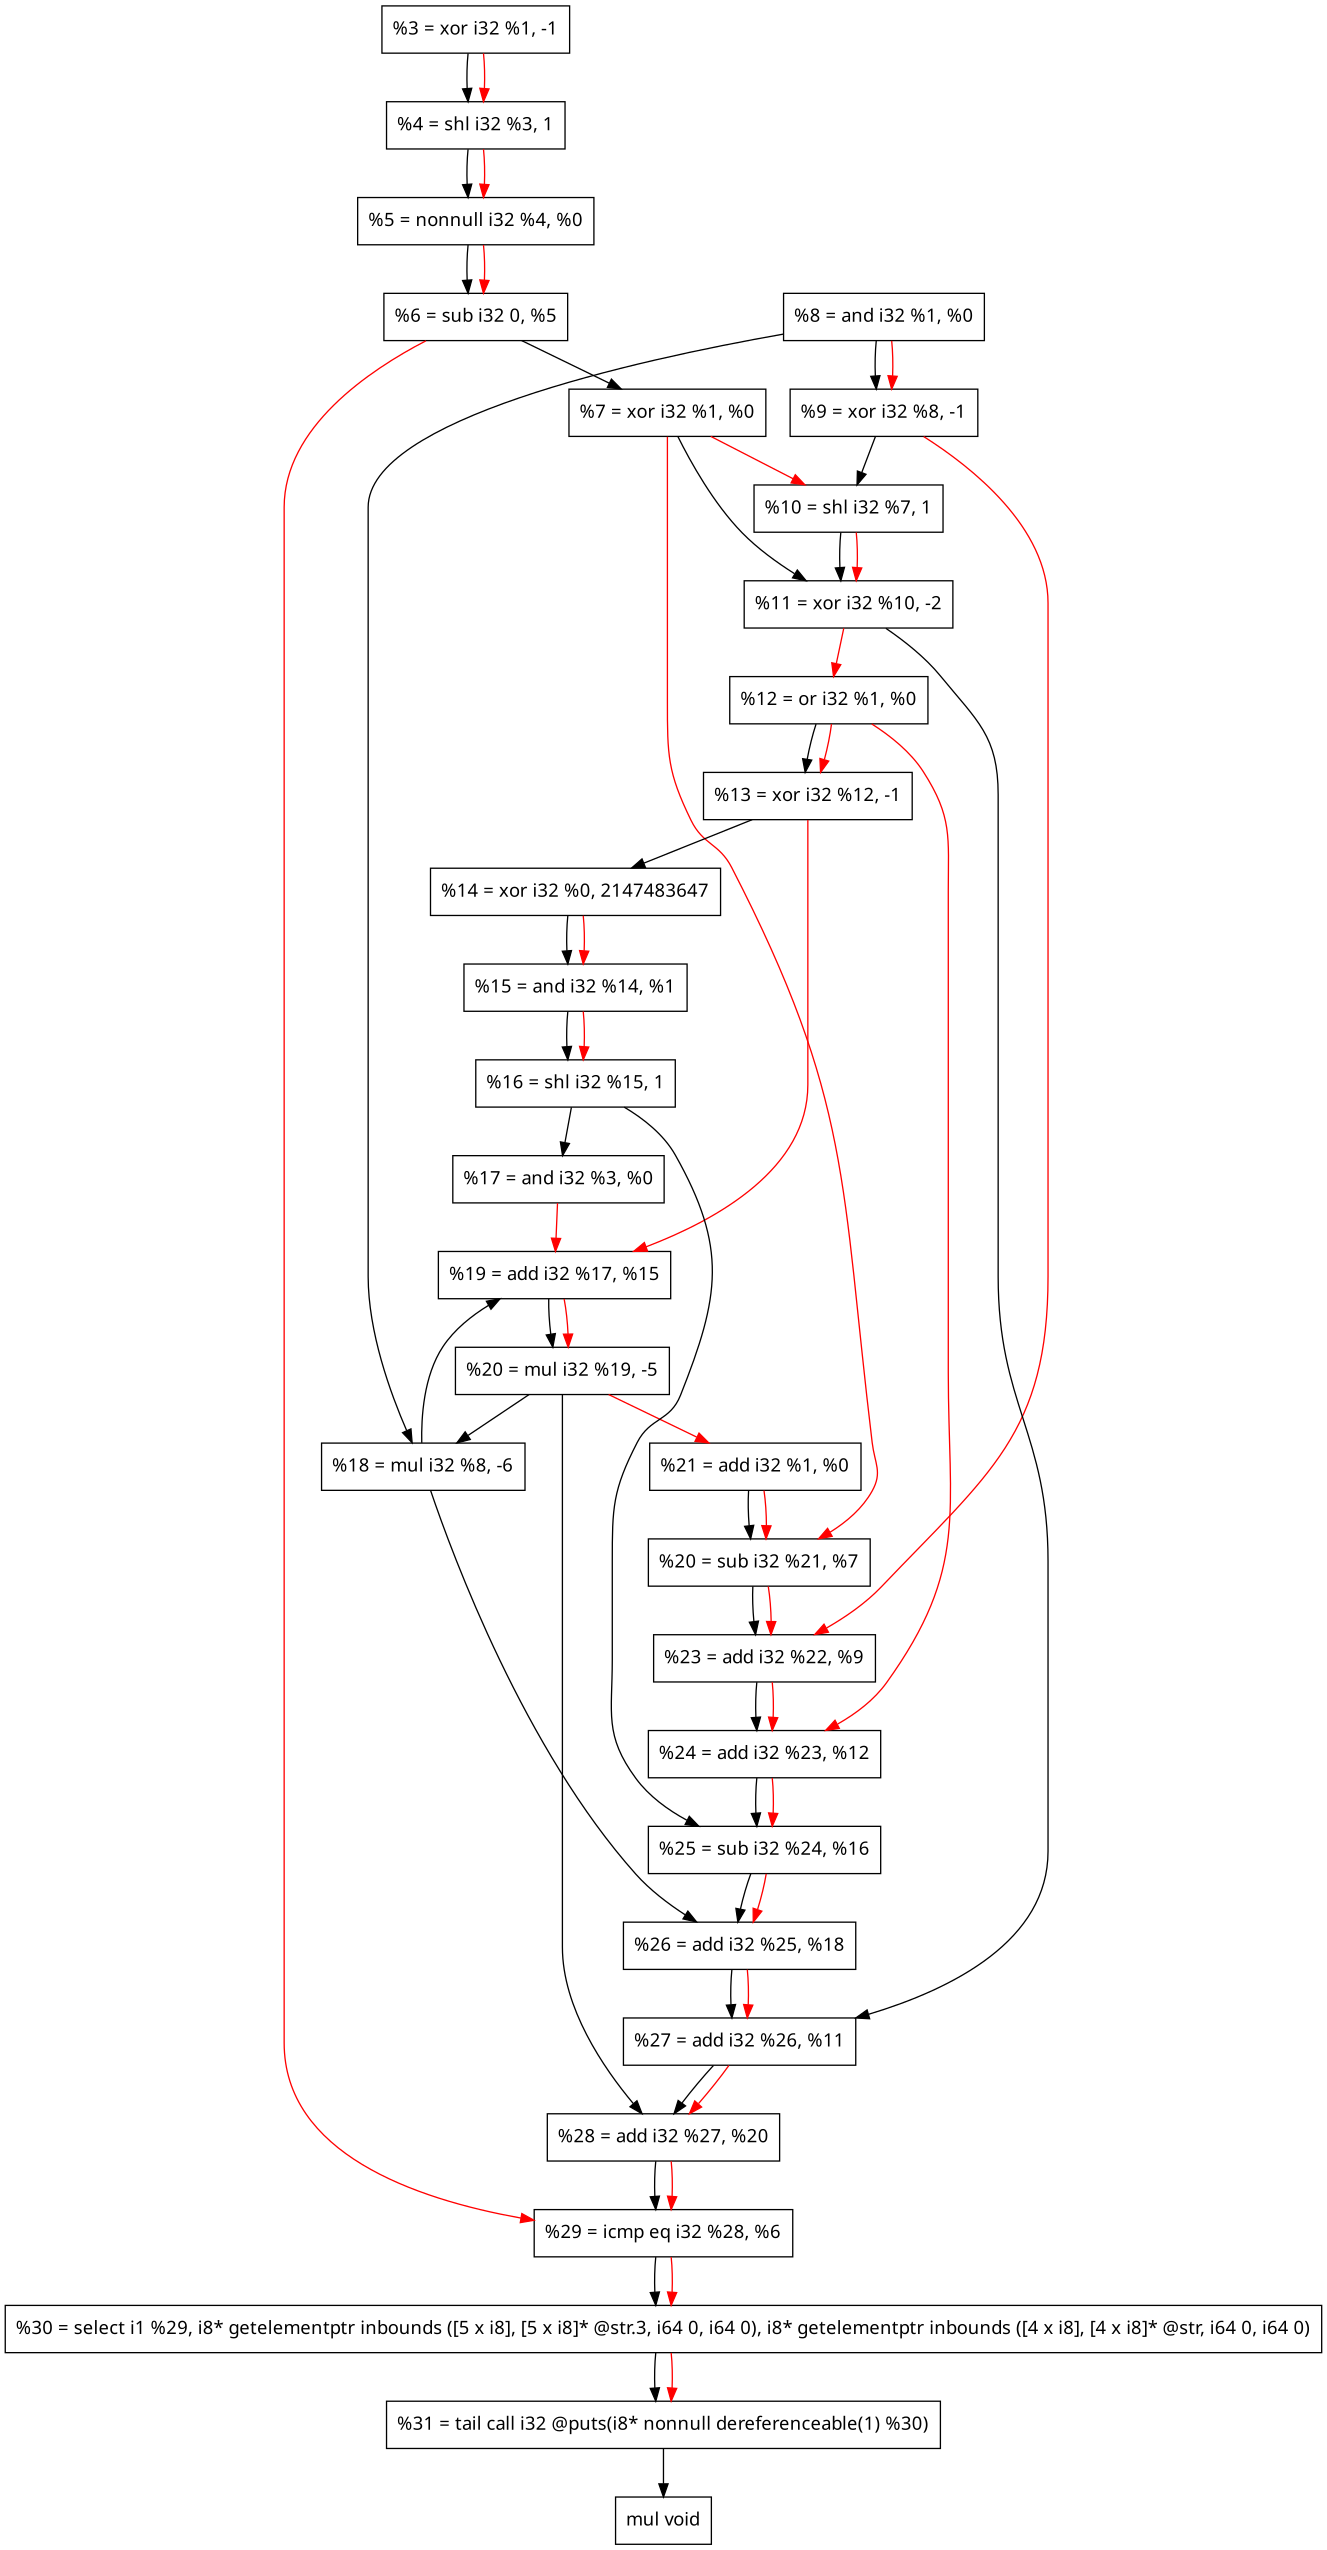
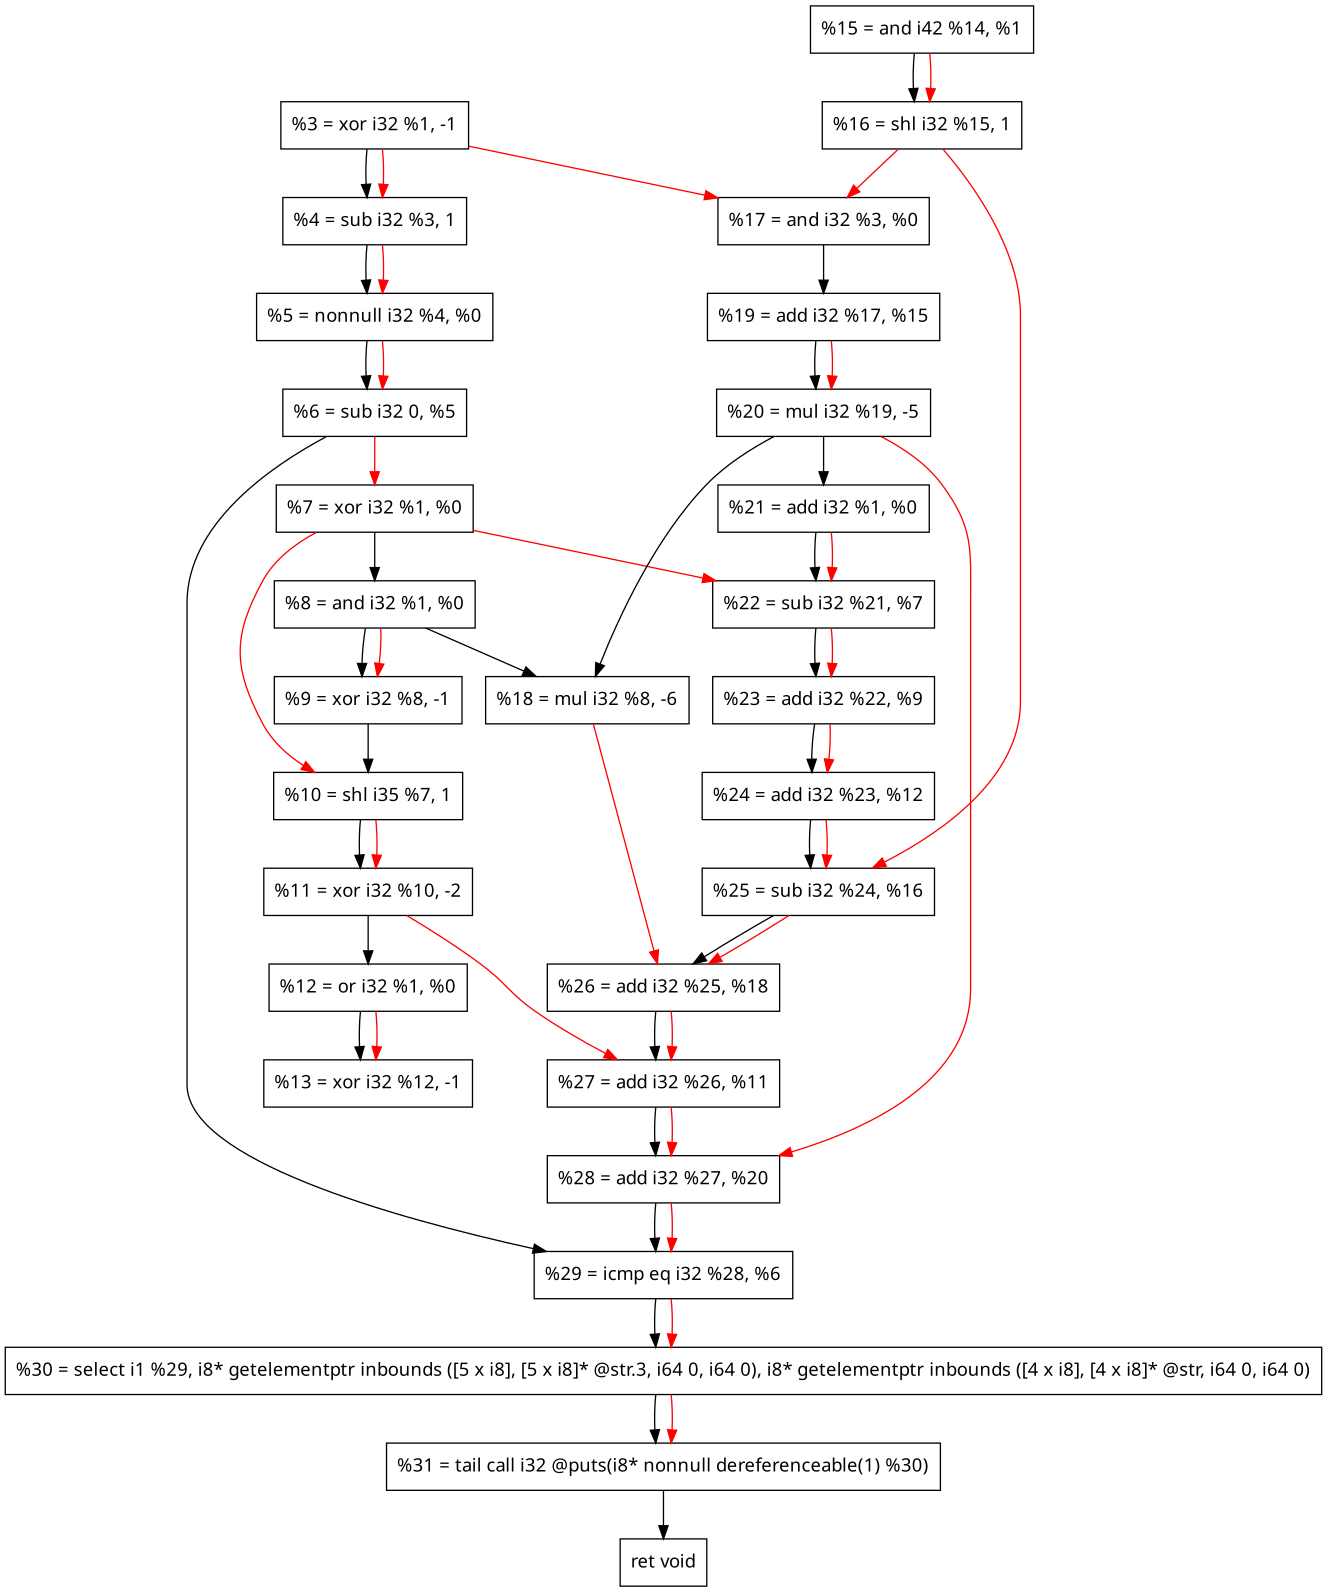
(476, 125) -> (375, 221)
none -> (587, 171)
(565, 362) -> (375, 454)
(849, 509) -> (368, 796)
(726, 514) -> (375, 550)
(840, 646) -> (368, 933)
(576, 892) -> none
(576, 988) -> (922, 30)
(1048, 1049) -> none
(808, 1074) -> none
(568, 1125) -> (878, 169)
(557, 1221) -> (824, 263)
(948, 1229) -> none
(284, 1320) -> (187, 929)
(1005, 1351) -> (505, 986)
(434, 1363) -> none
(650, 1415) -> (824, 454)
(632, 1453) -> (1020, 525)
(759, 1563) -> (824, 604)
(531, 1720) -> (624, 837)
(562, 1758) -> (971, 824)
(663, 2521) -> (663, 1563)
